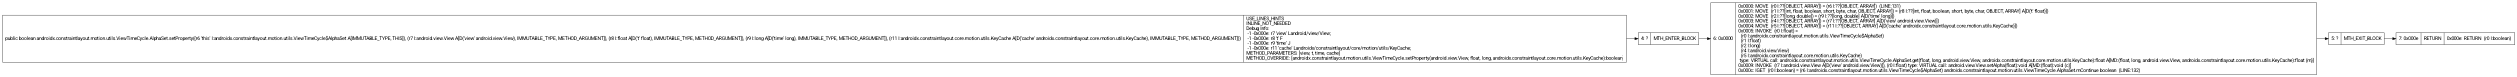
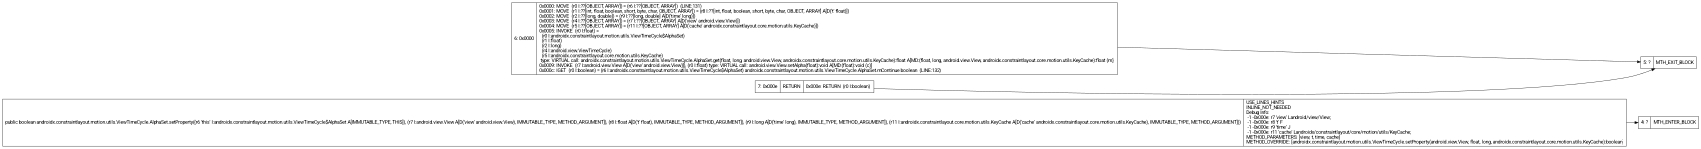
(1703, 39) -> none
(2388, 39) -> (1264, 94)
(1764, 51) -> (575, 51)
